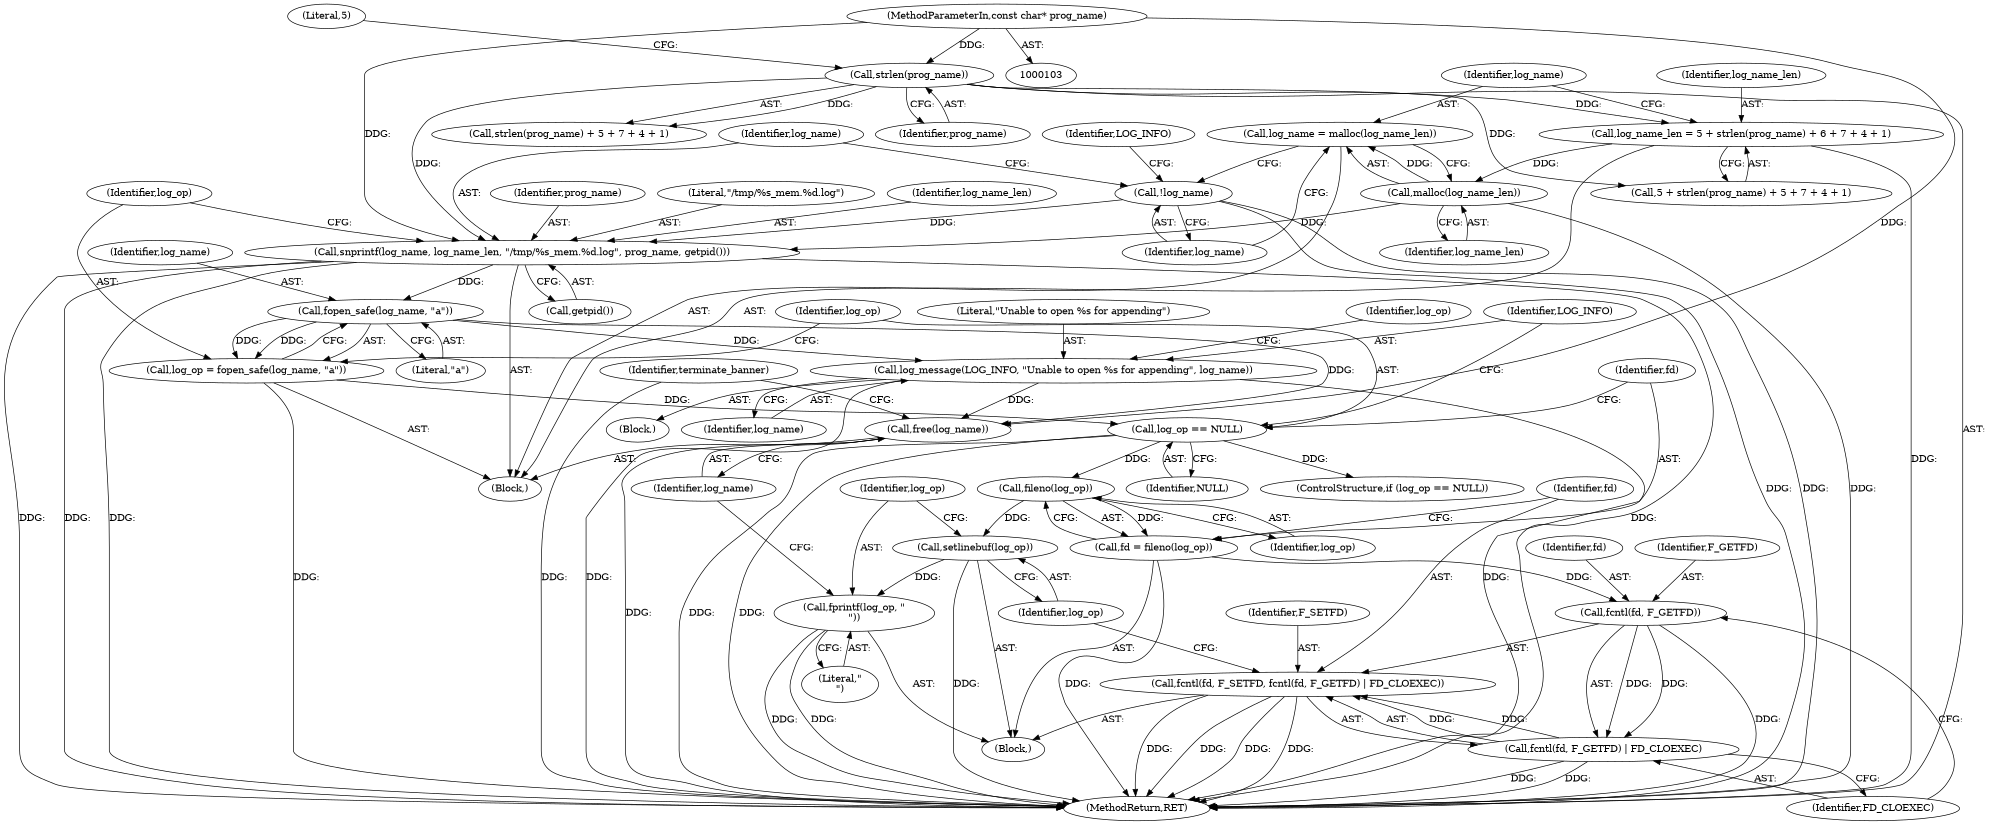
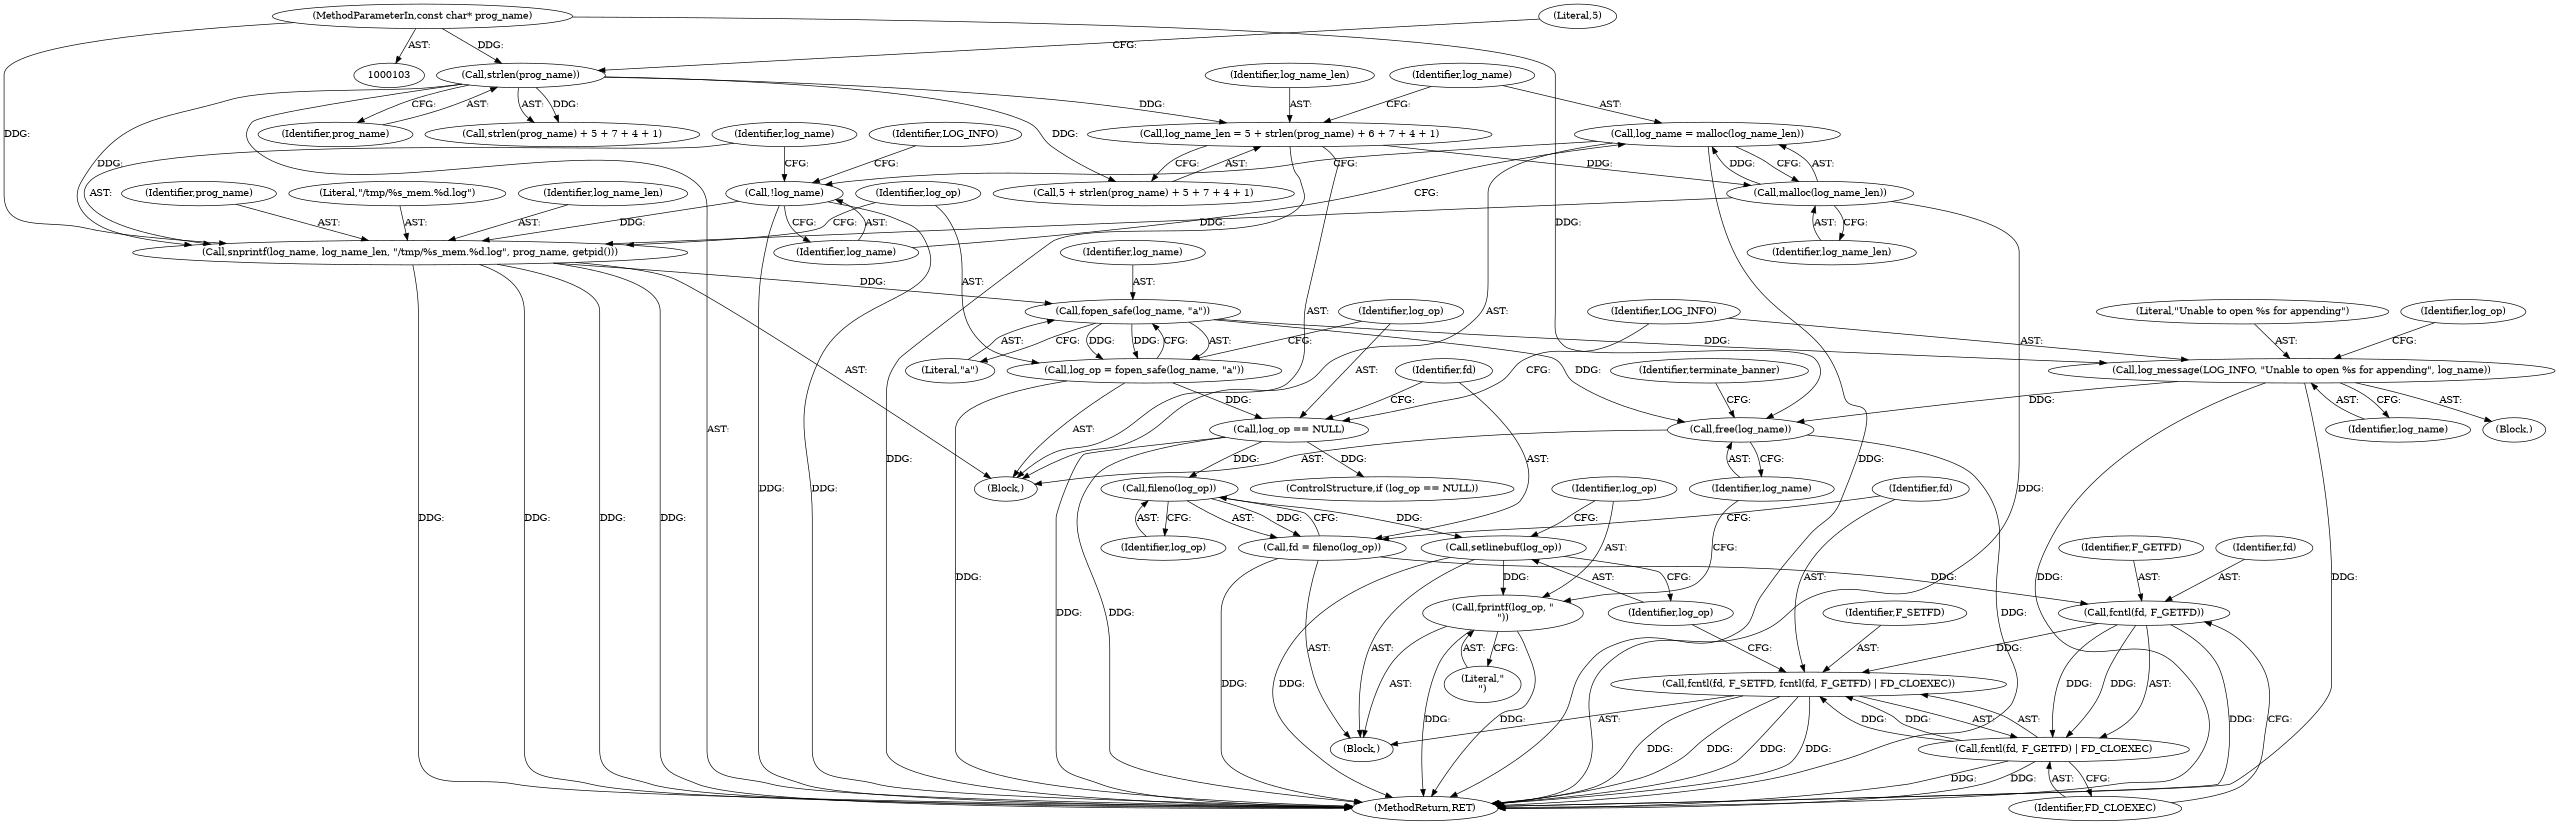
(580, 312) -> none
(1187, 489) -> none
(1519, 649) -> (2011, 649)
(582, 780) -> (1806, 539)
